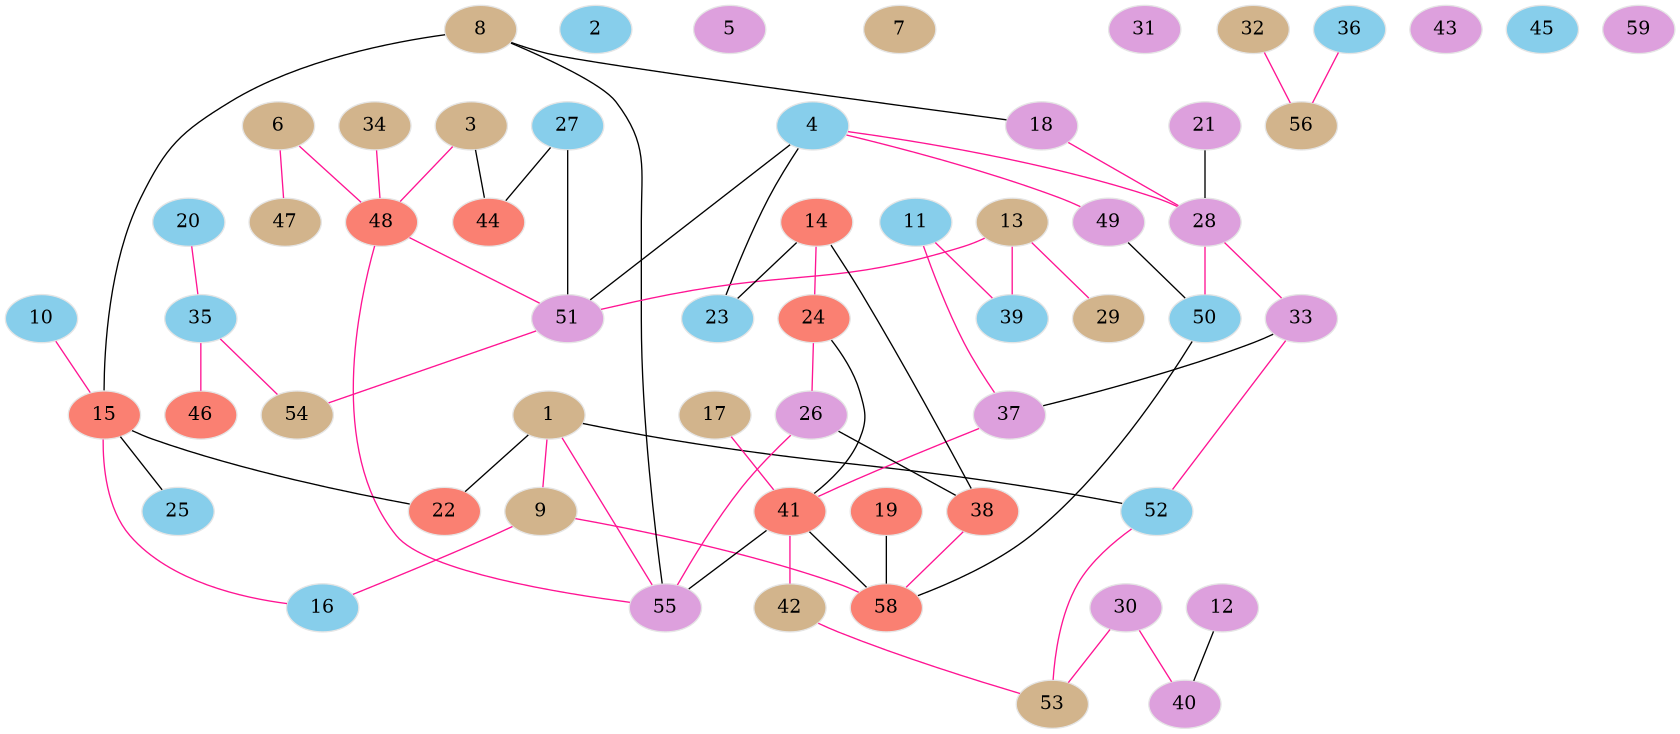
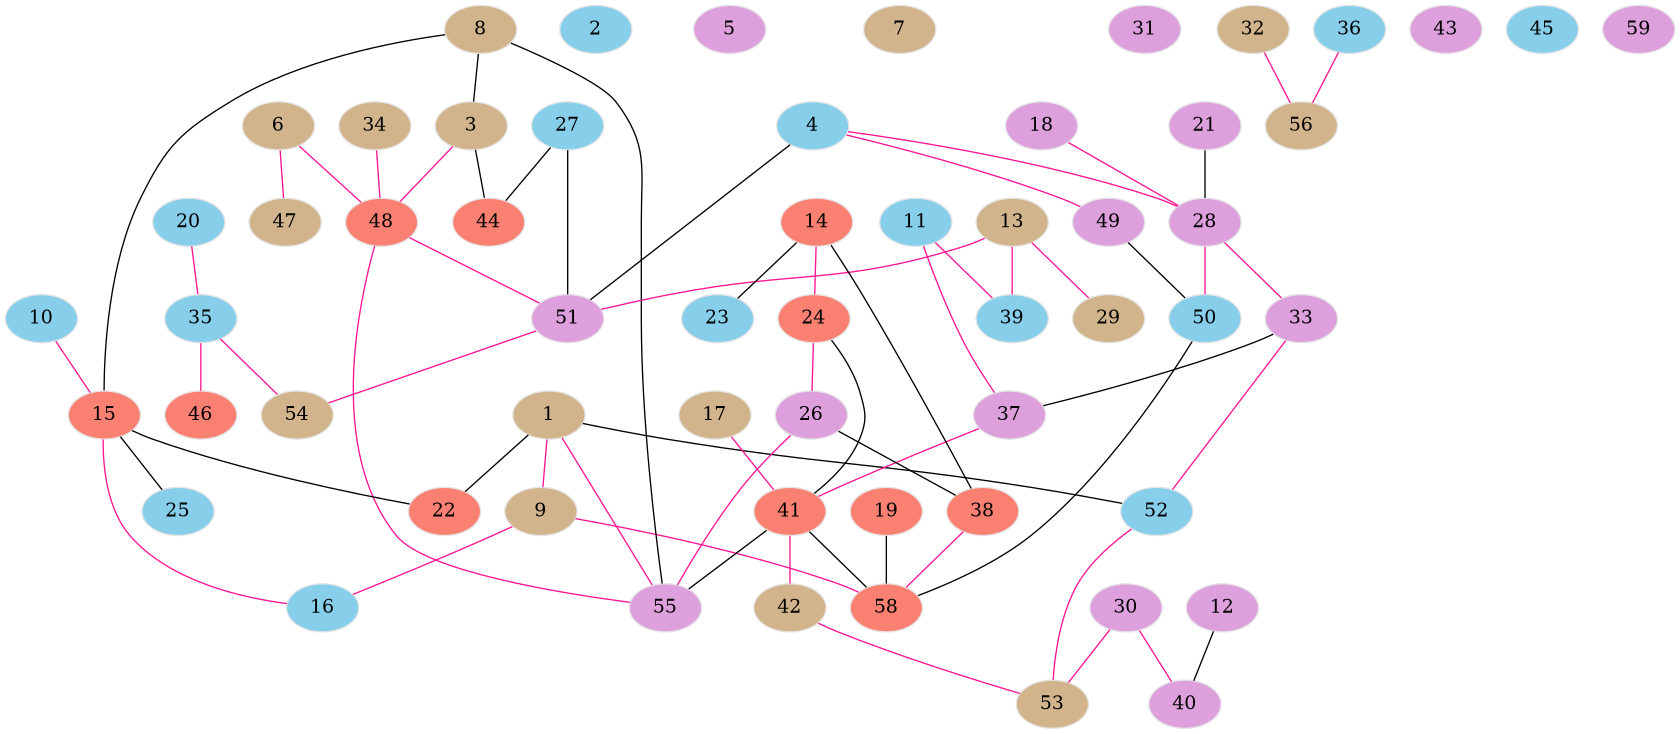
(758, 86) -> (476, 78)
(758, 220) -> none
